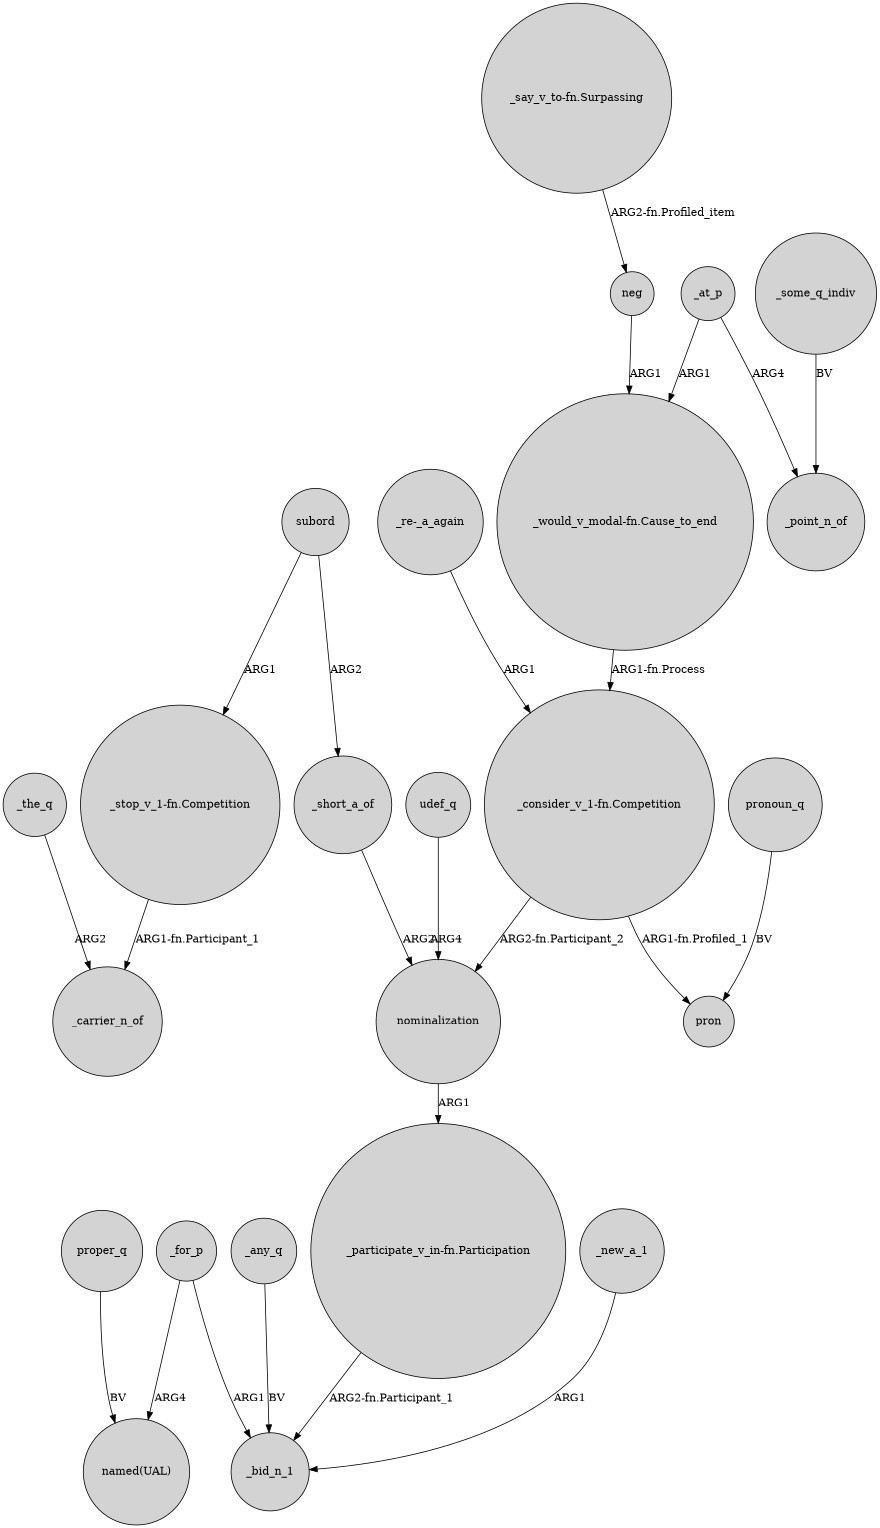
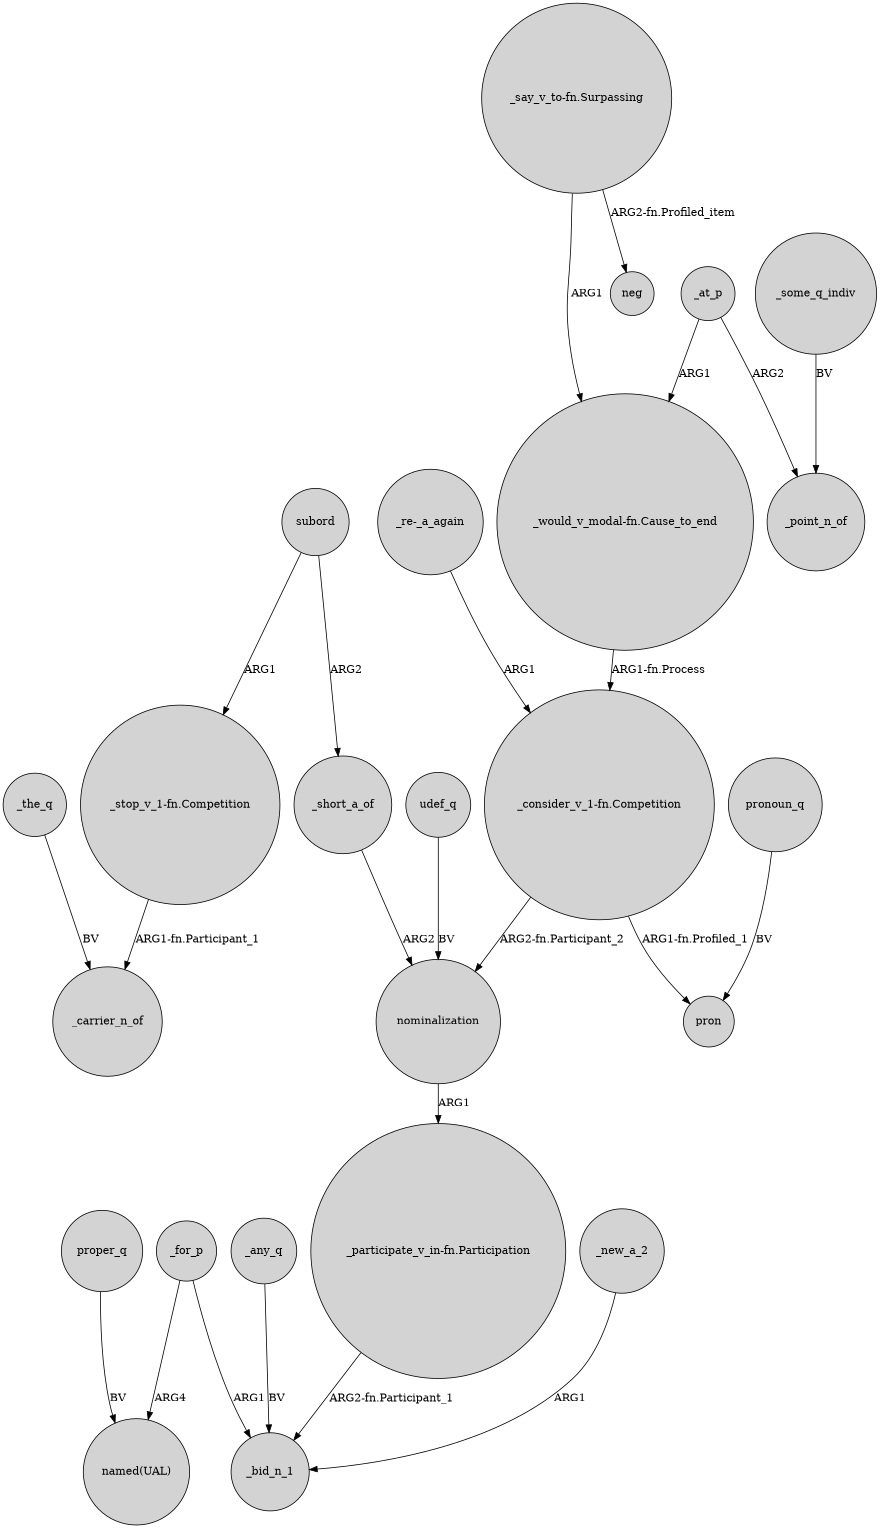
(630, 351) -> (568, 294)
(769, 374) -> (769, 374)
(91, 940) -> (91, 940)
(446, 940) -> (446, 940)
(622, 1251) -> (622, 1251)
